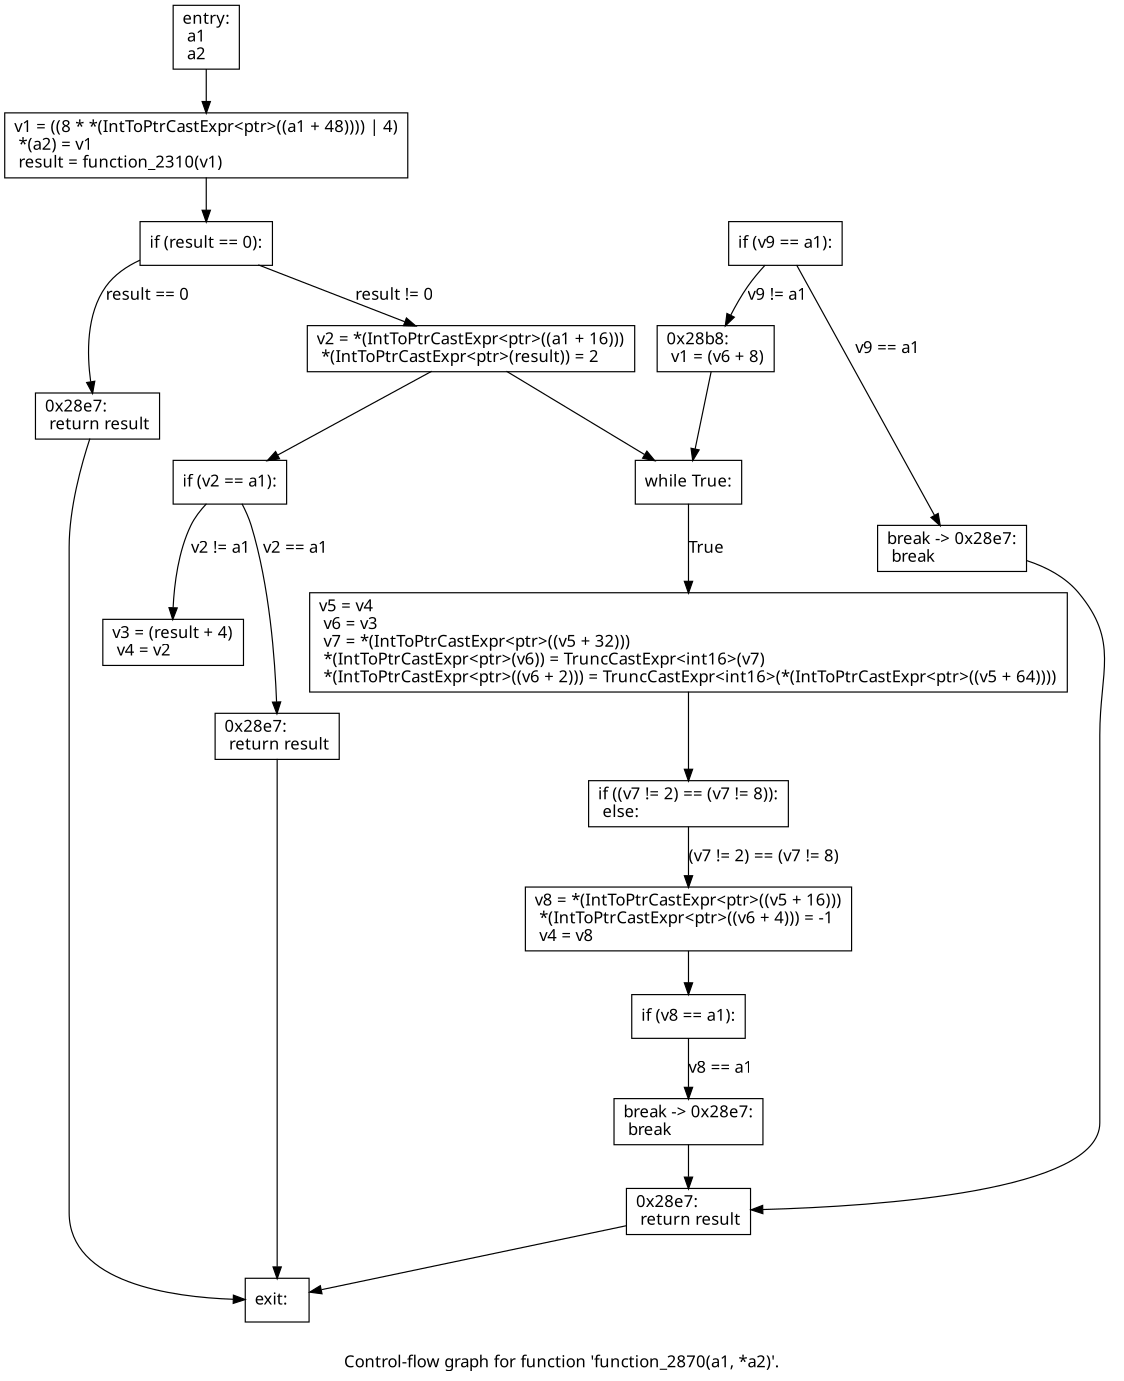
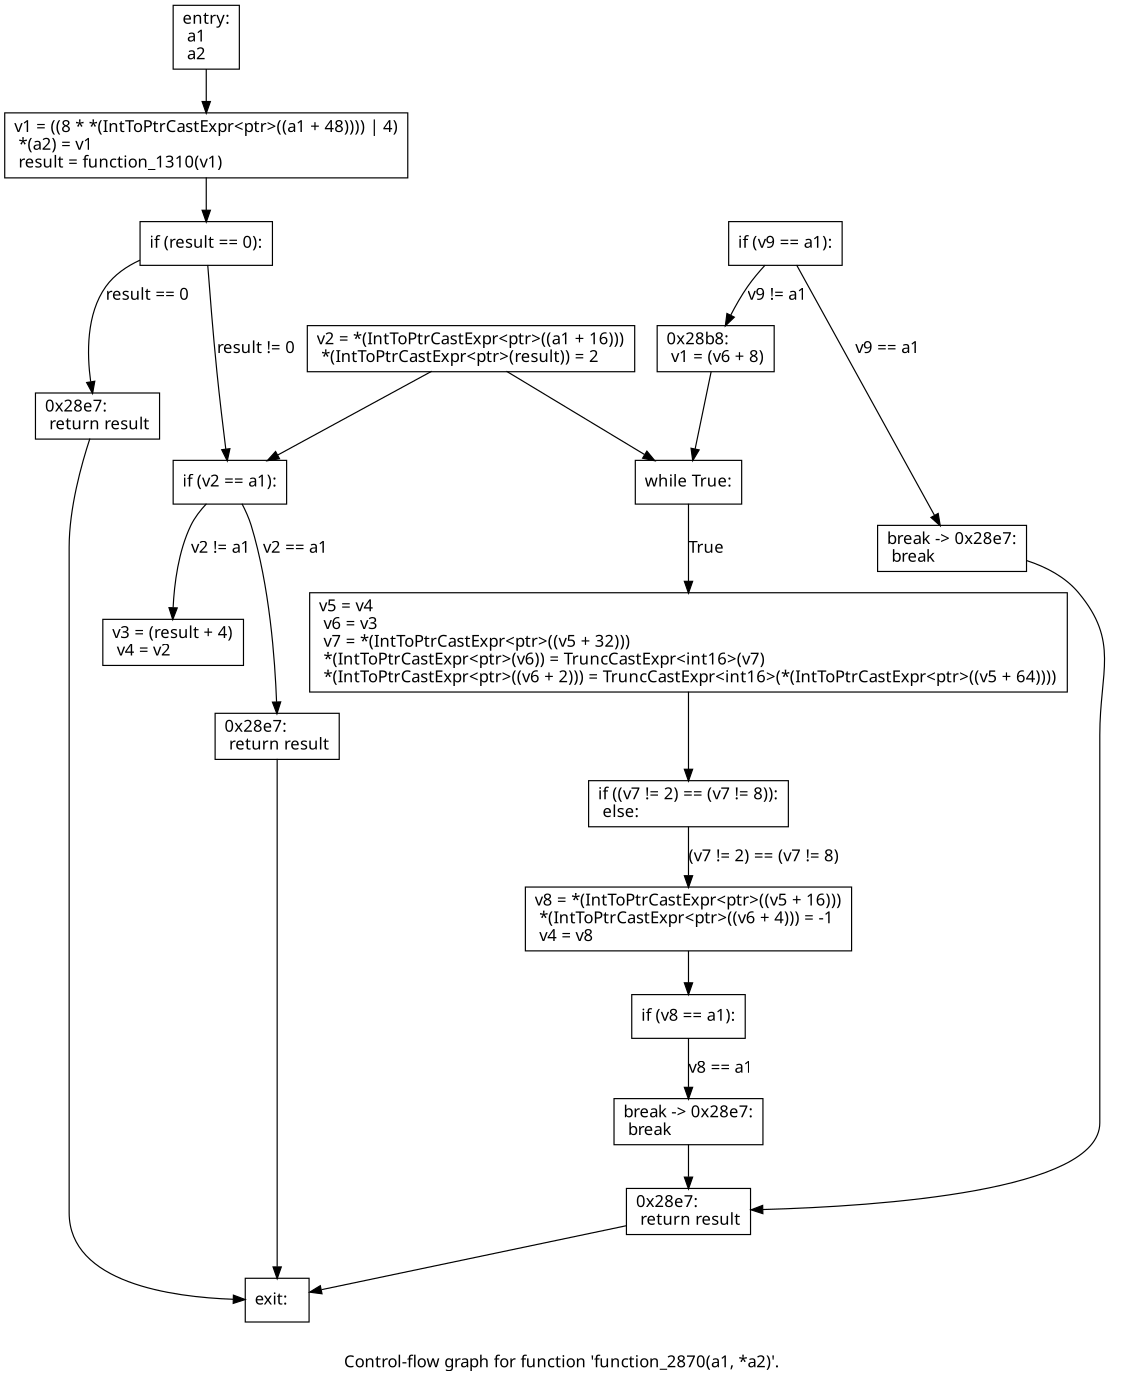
(119, 163) -> (119, 163)
(331, 293) -> (215, 357)
